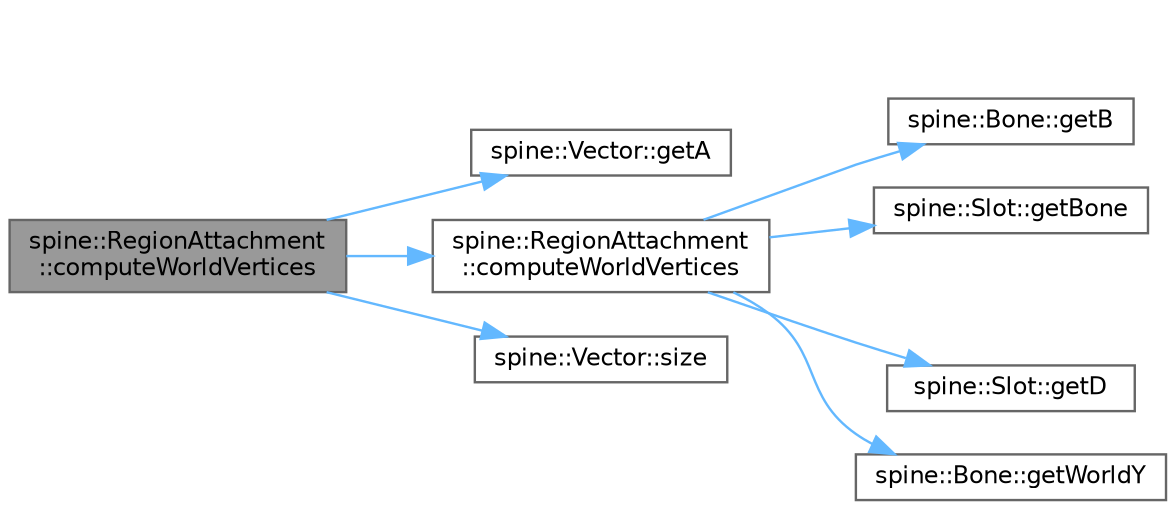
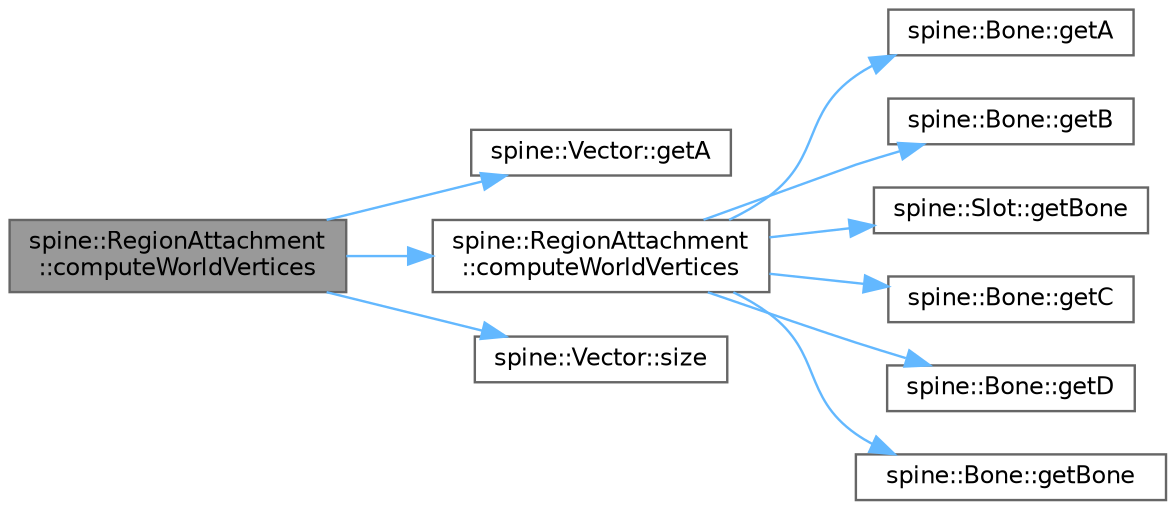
none -> (1011, 32)
none -> (1011, 299)
(1011, 388) -> (1011, 388)
(1011, 477) -> (1011, 477)
